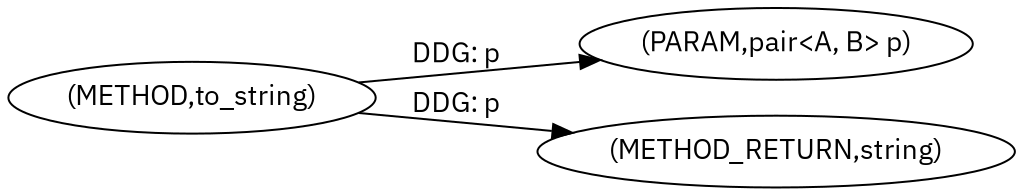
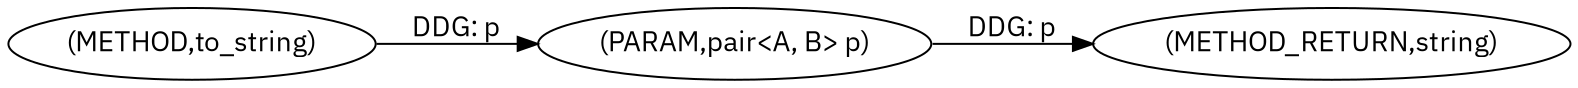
(455, 122) -> (1003, 44)
